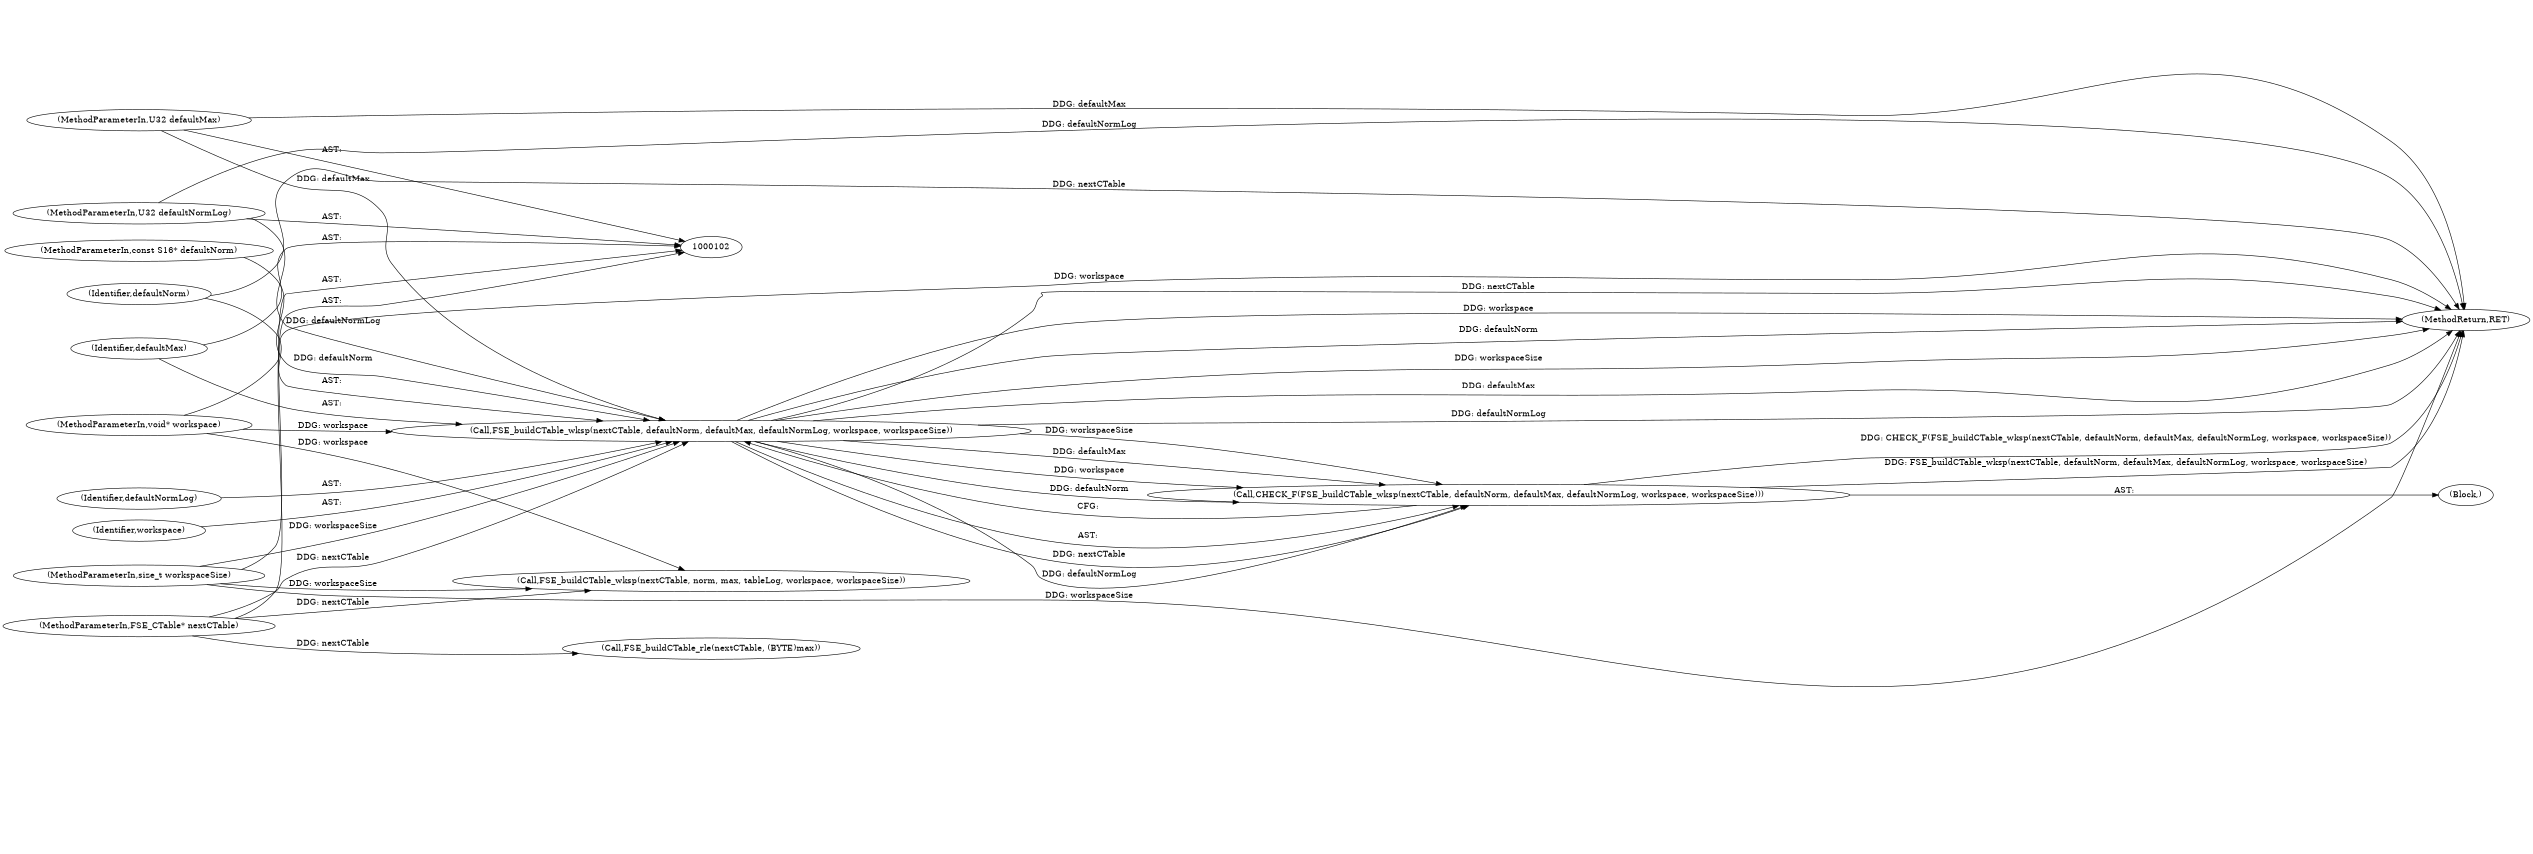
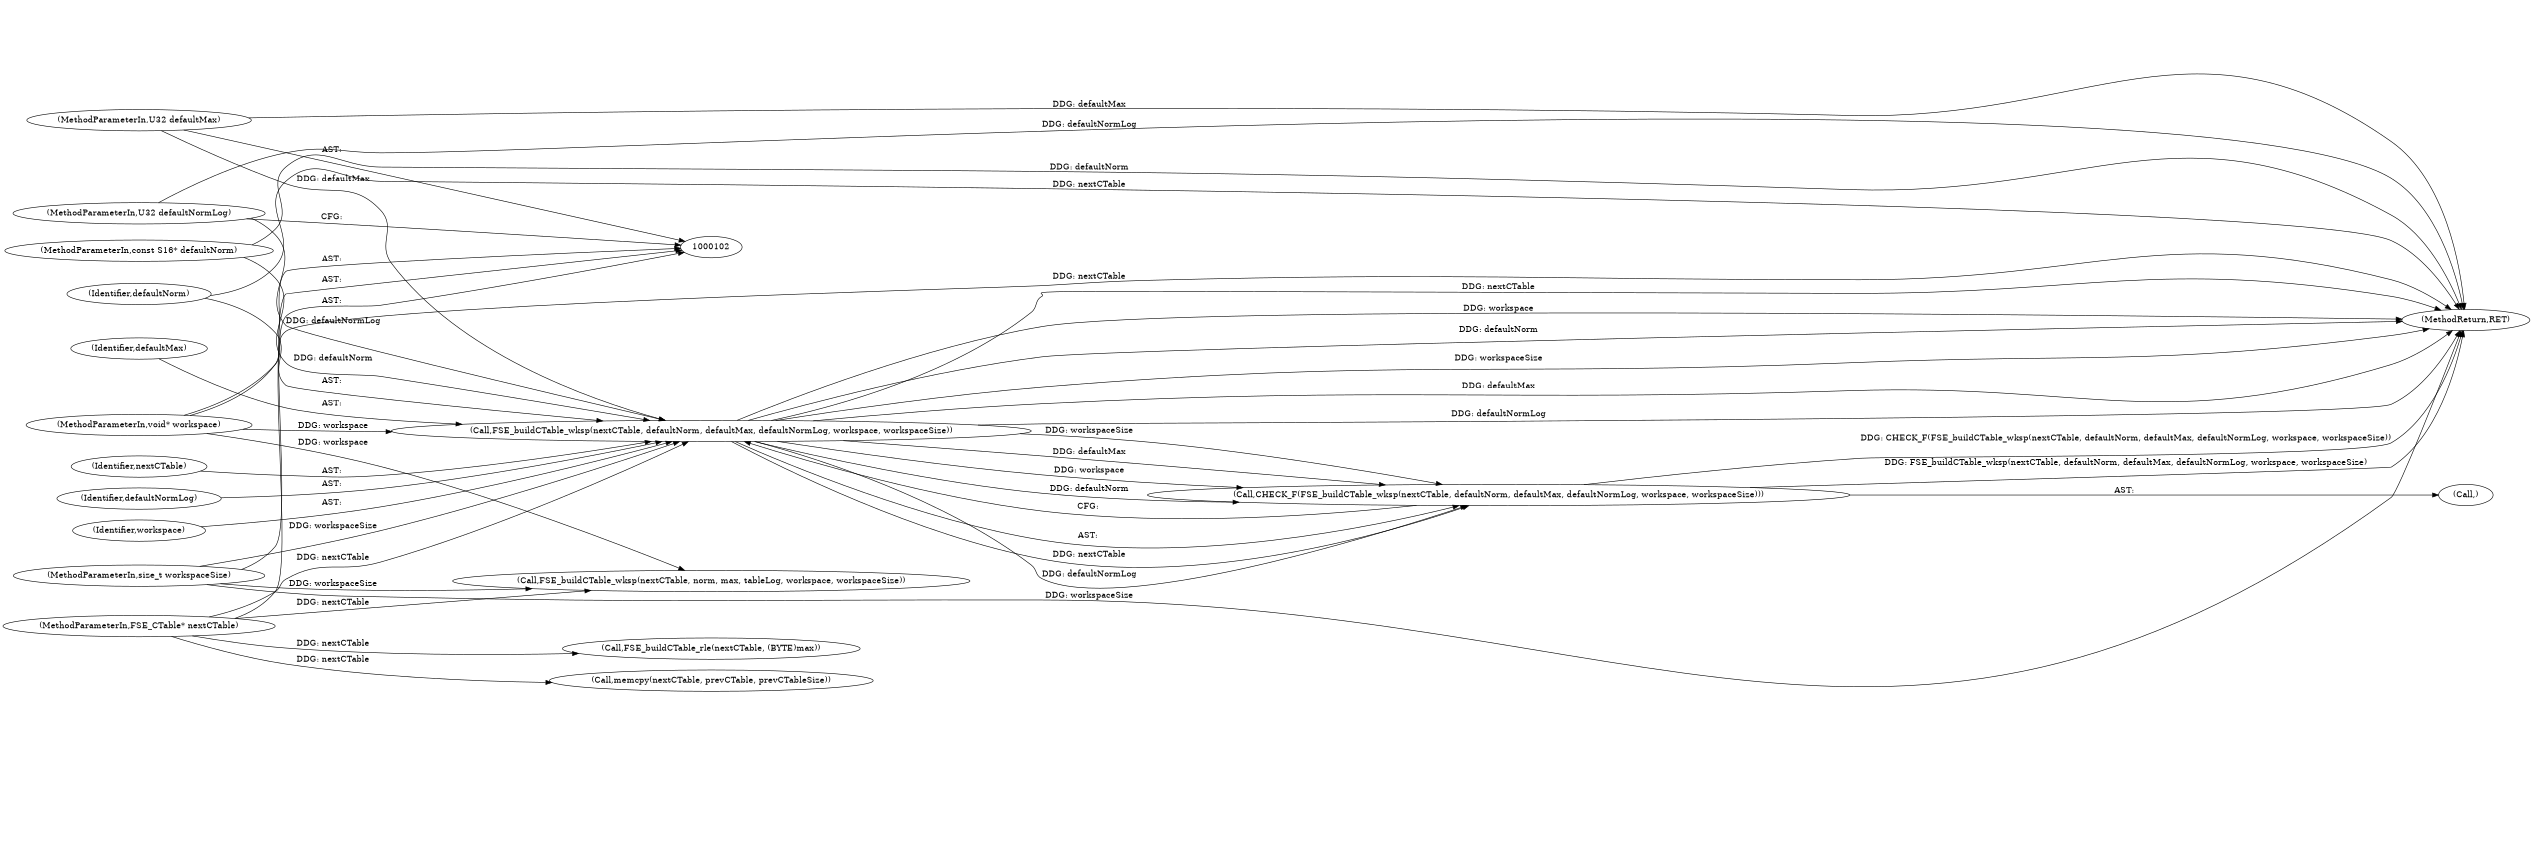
none -> (1352, 176)
(333, 217) -> (333, 217)
(407, 242) -> (382, 263)
(1089, 276) -> (1089, 276)
none -> (139, 467)
(2466, 495) -> (2466, 495)
none -> (711, 681)
